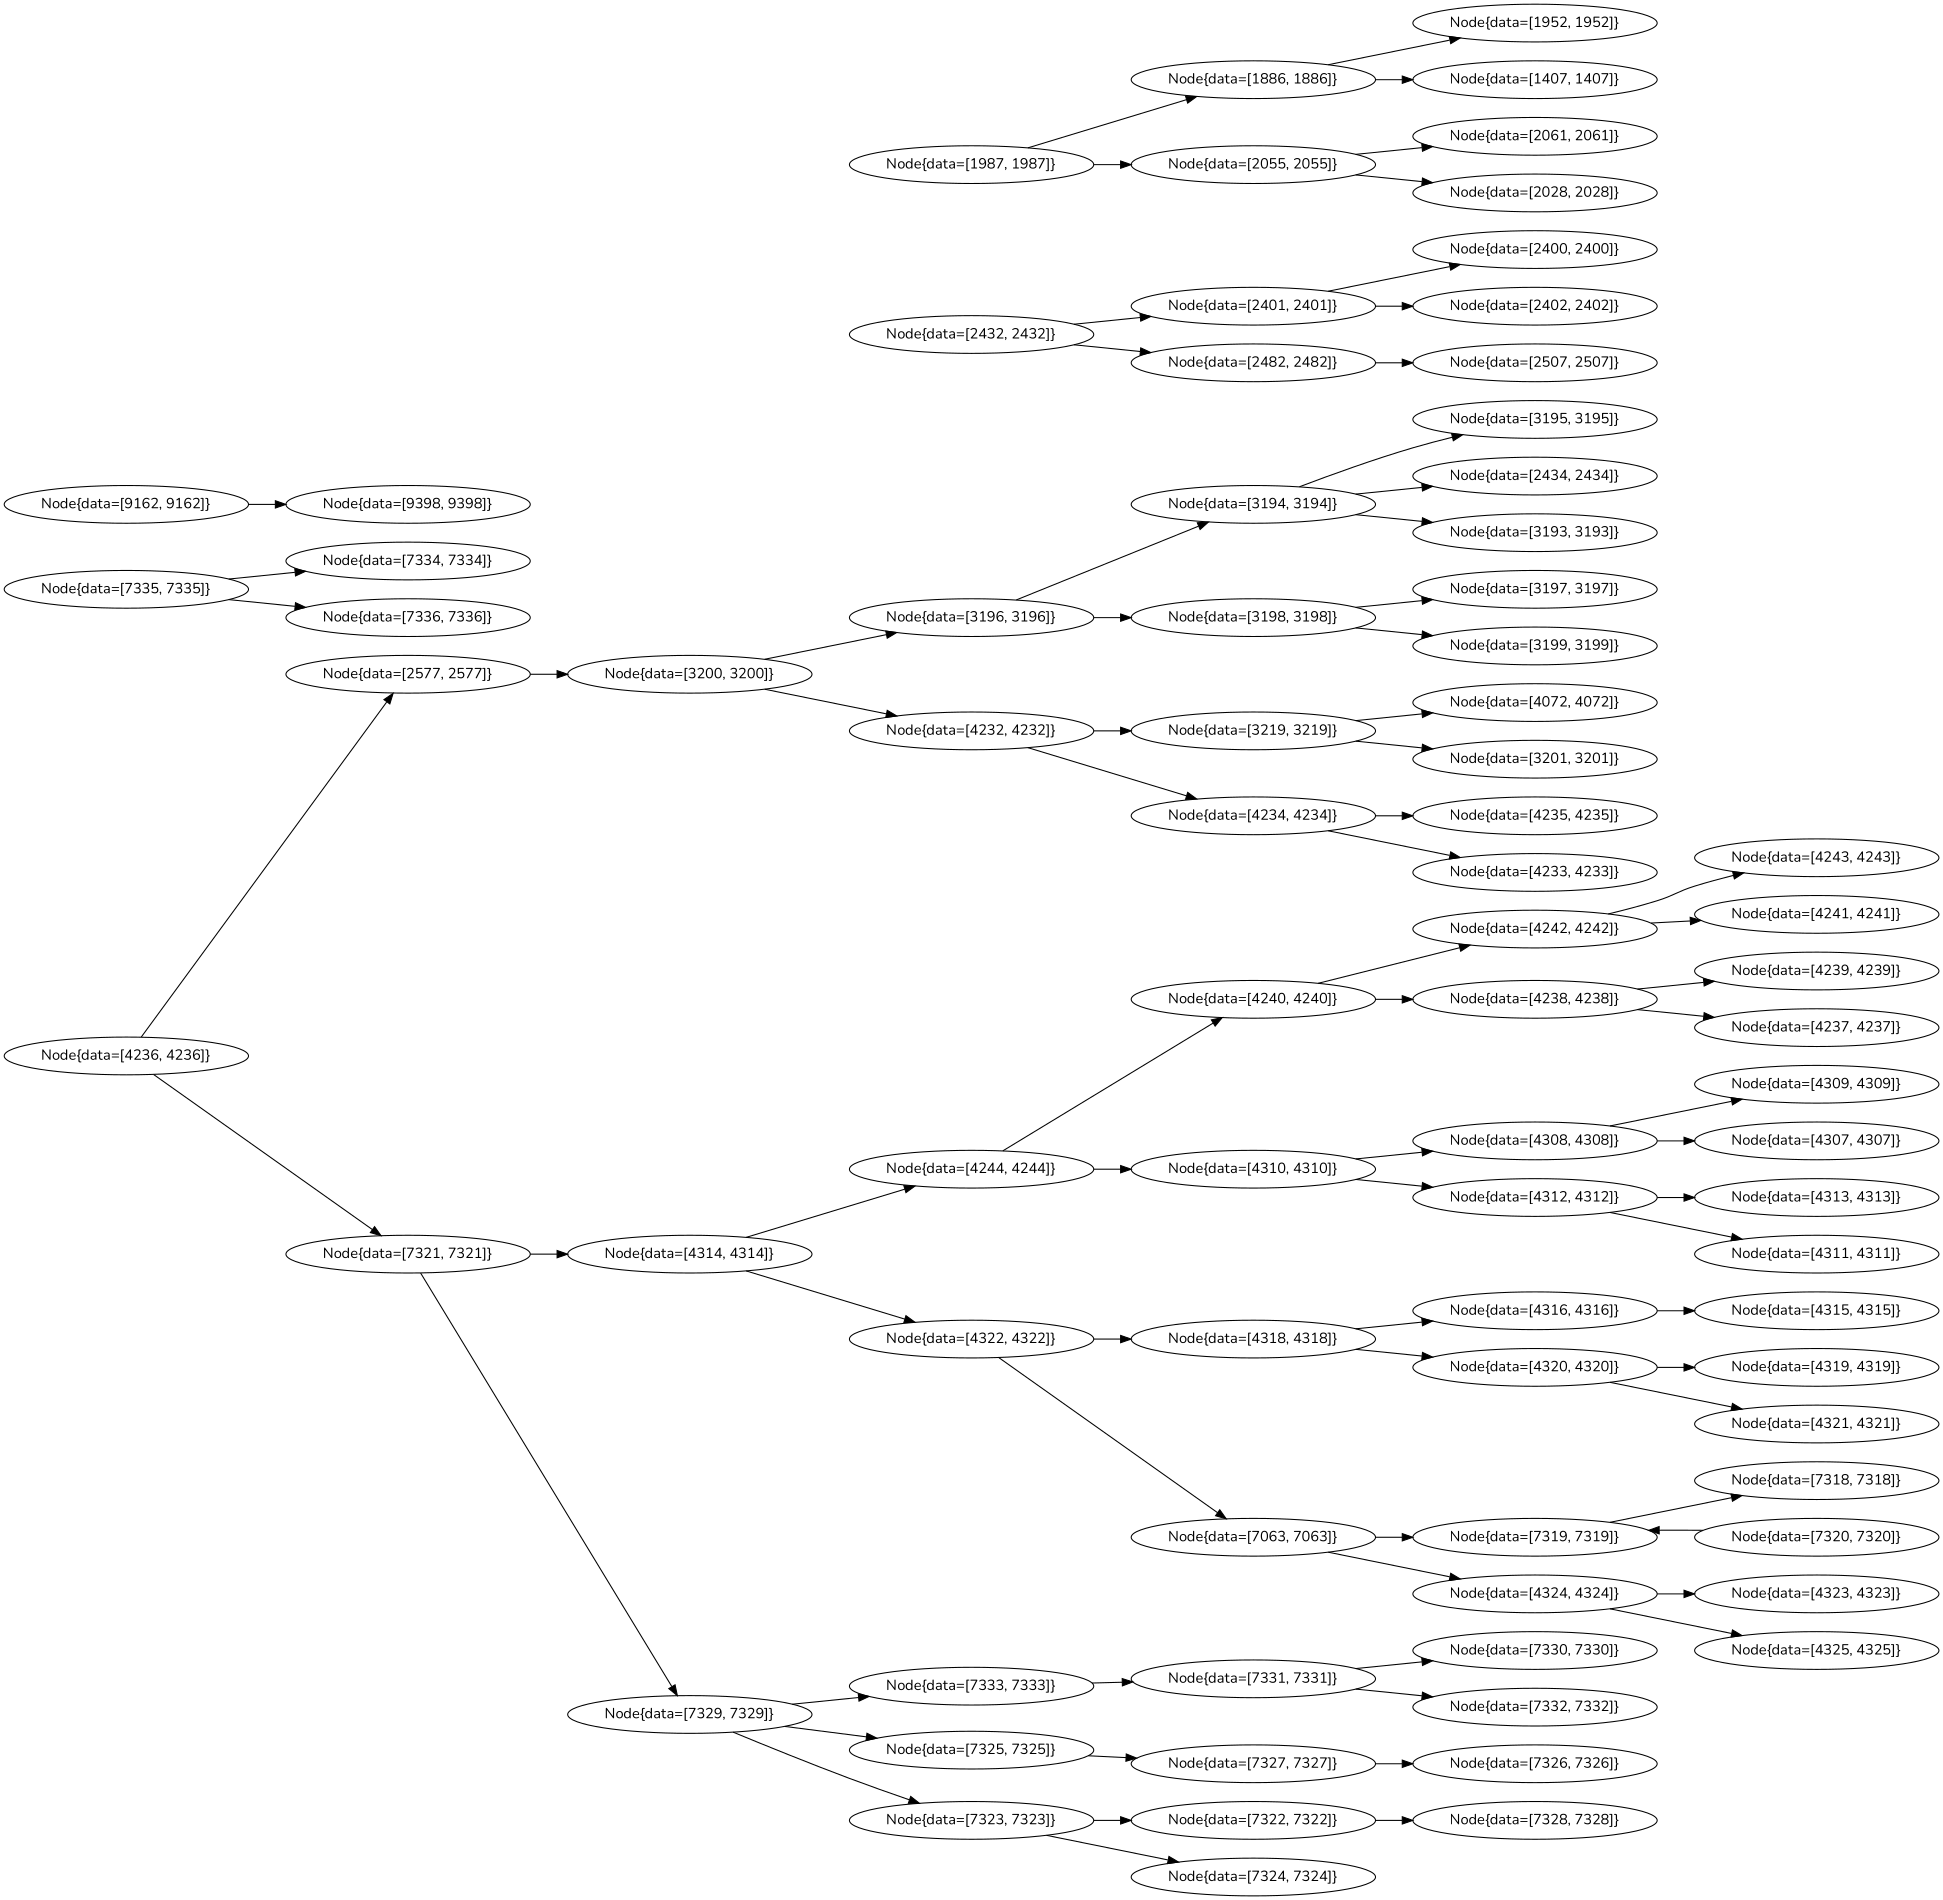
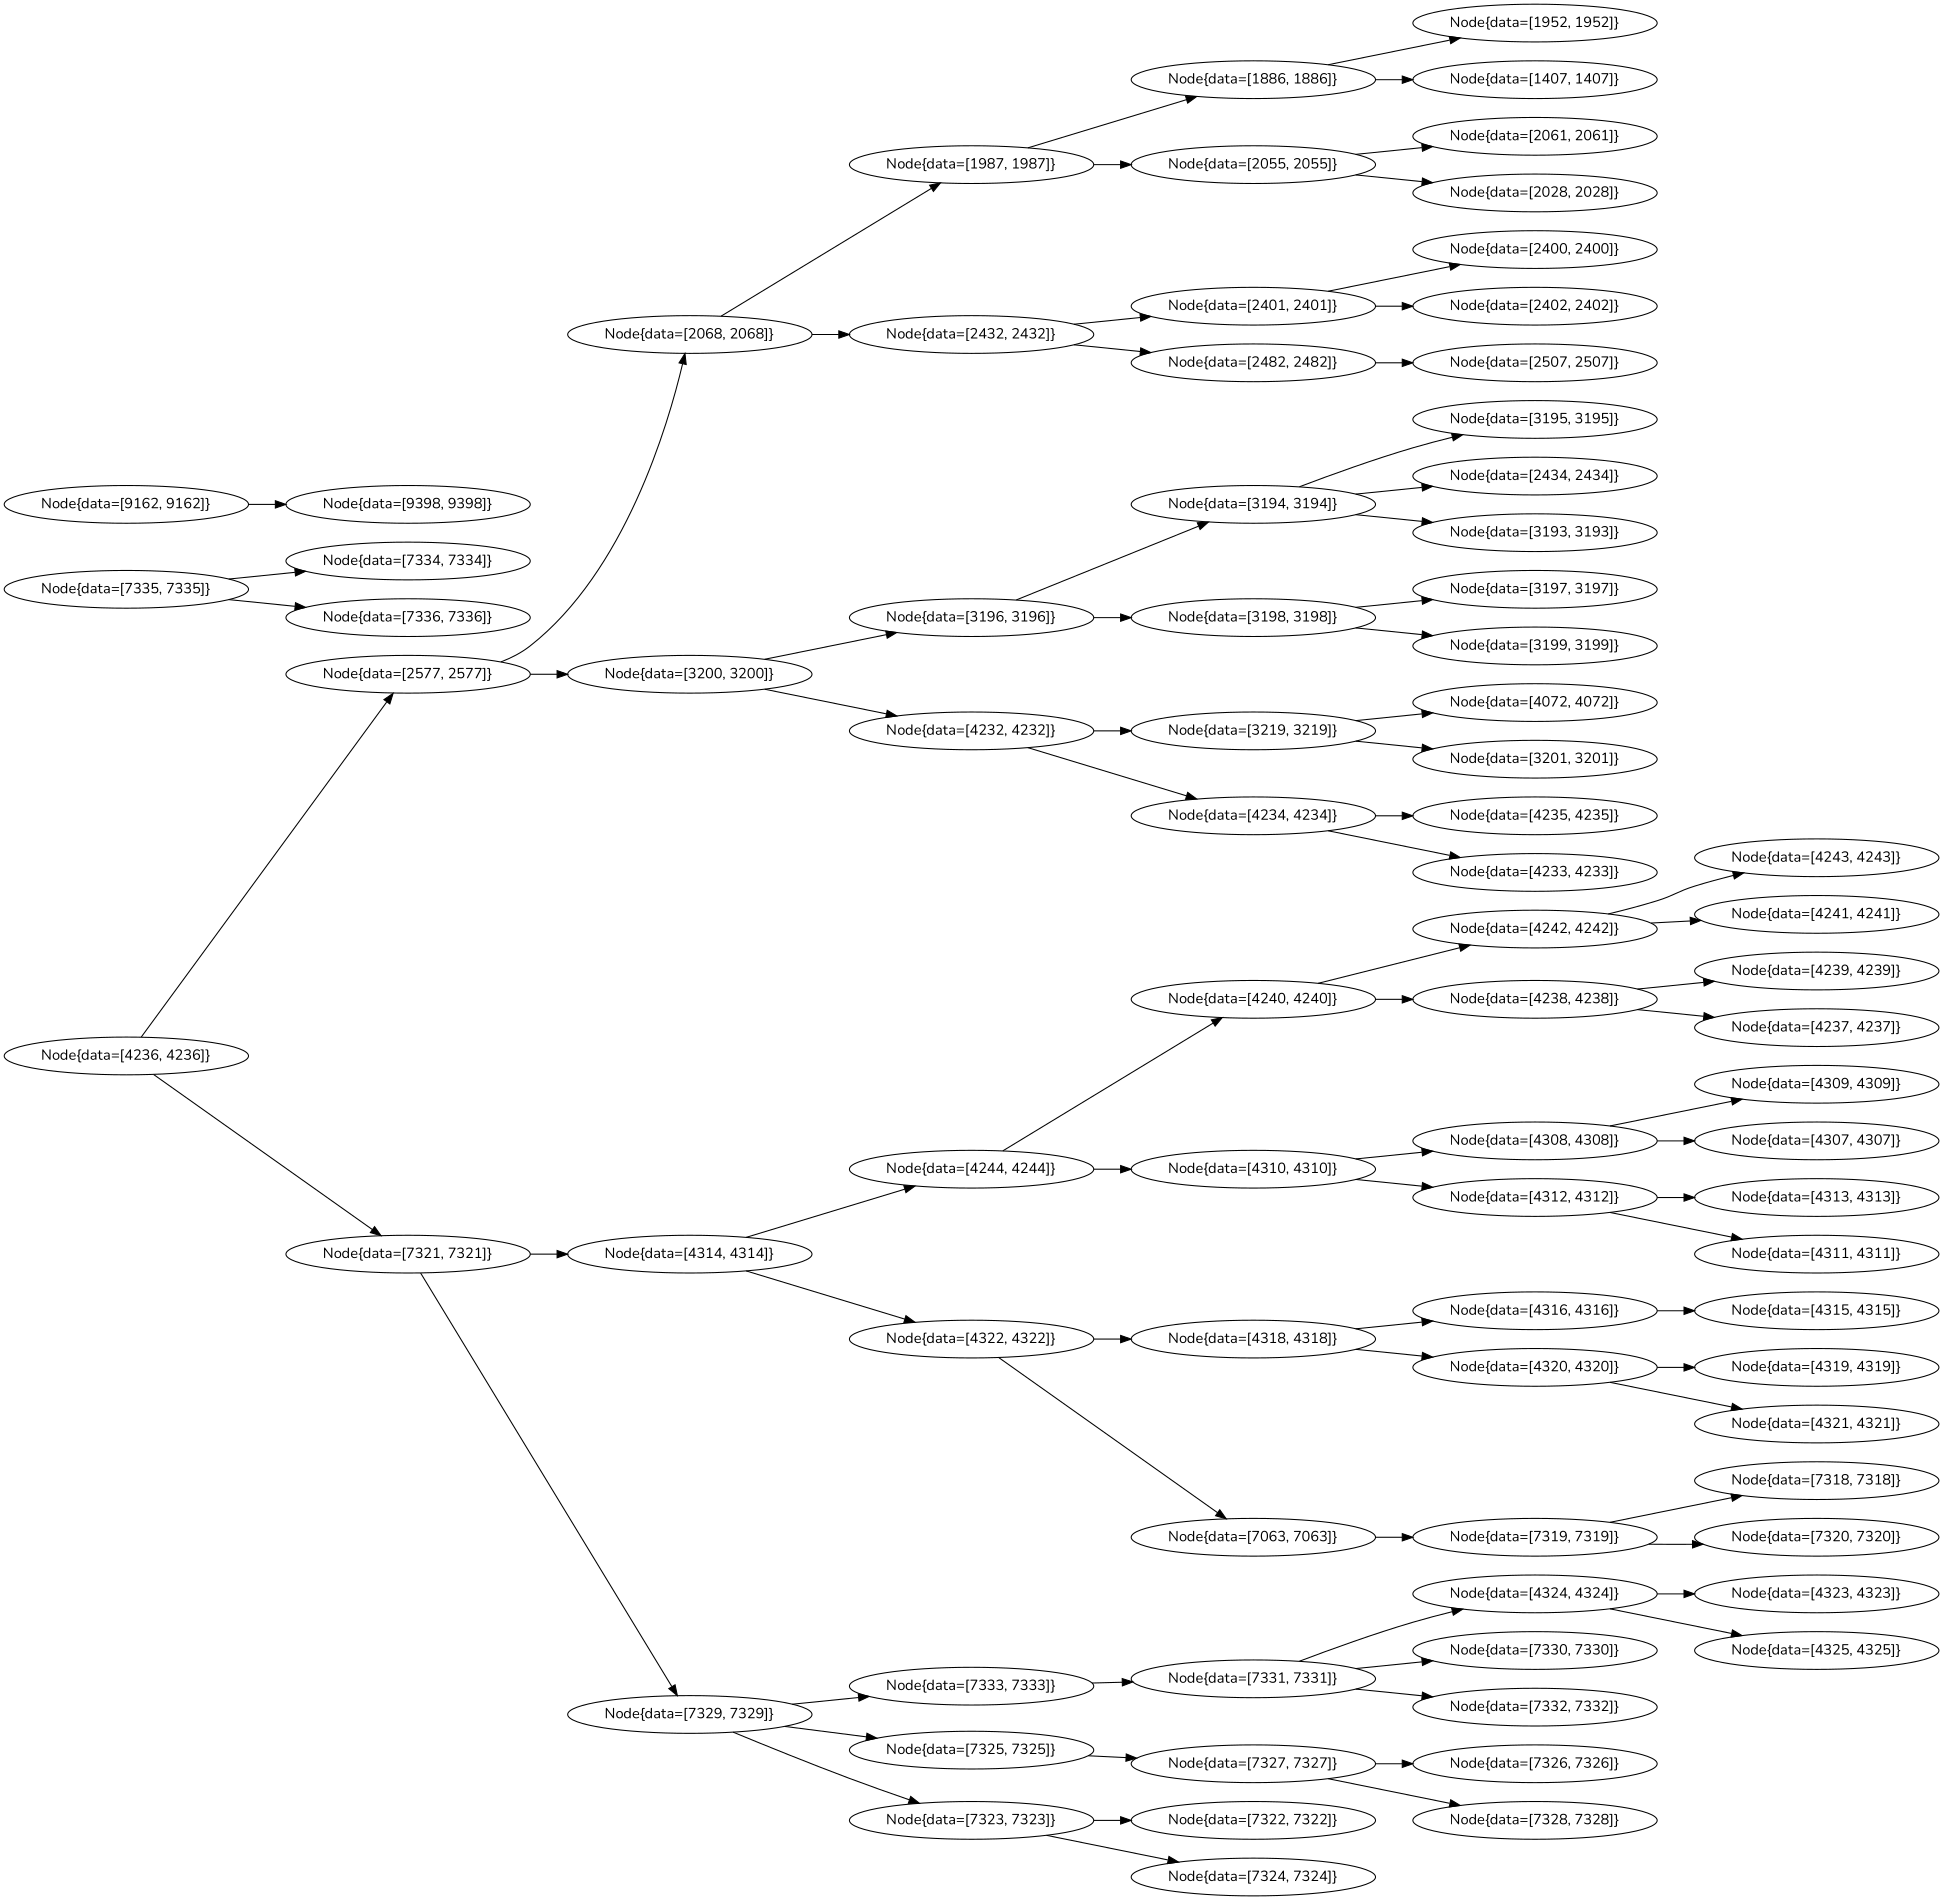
none -> (690, 335)
(1681, 1530) -> (1671, 1544)
(1389, 1565) -> (1375, 1634)
(1389, 1820) -> (1389, 1791)
